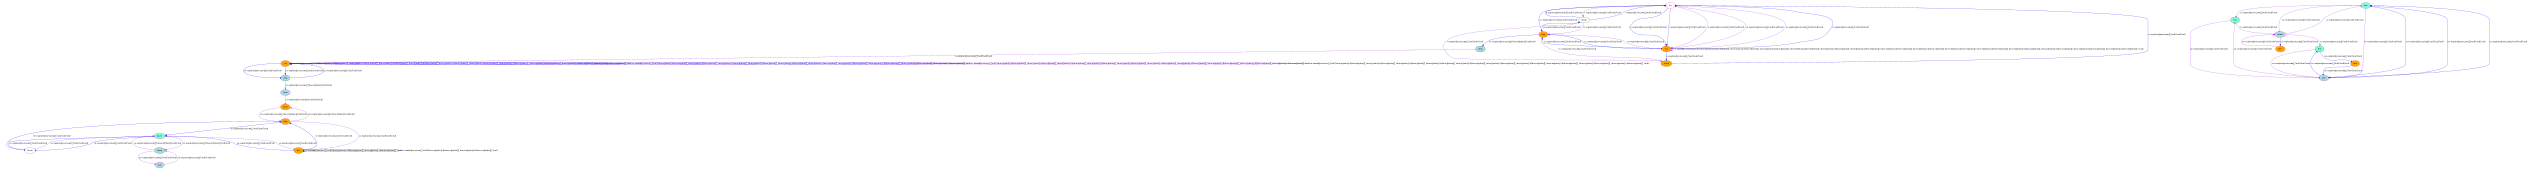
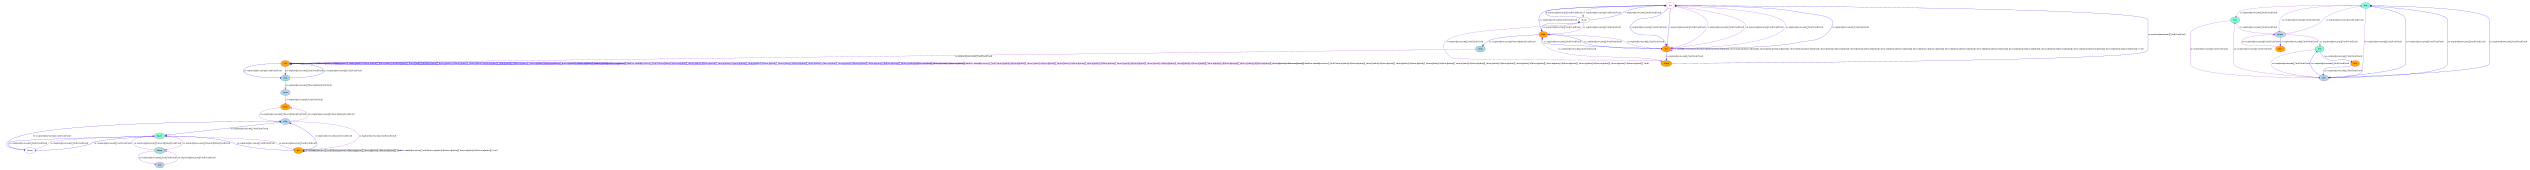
(285, 122) -> (285, 122)
